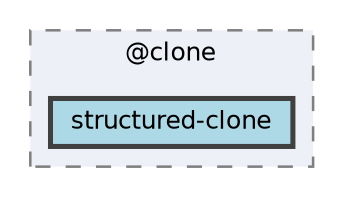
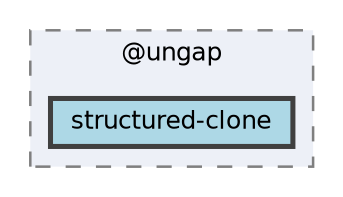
(172, 54) -> (172, 54)
